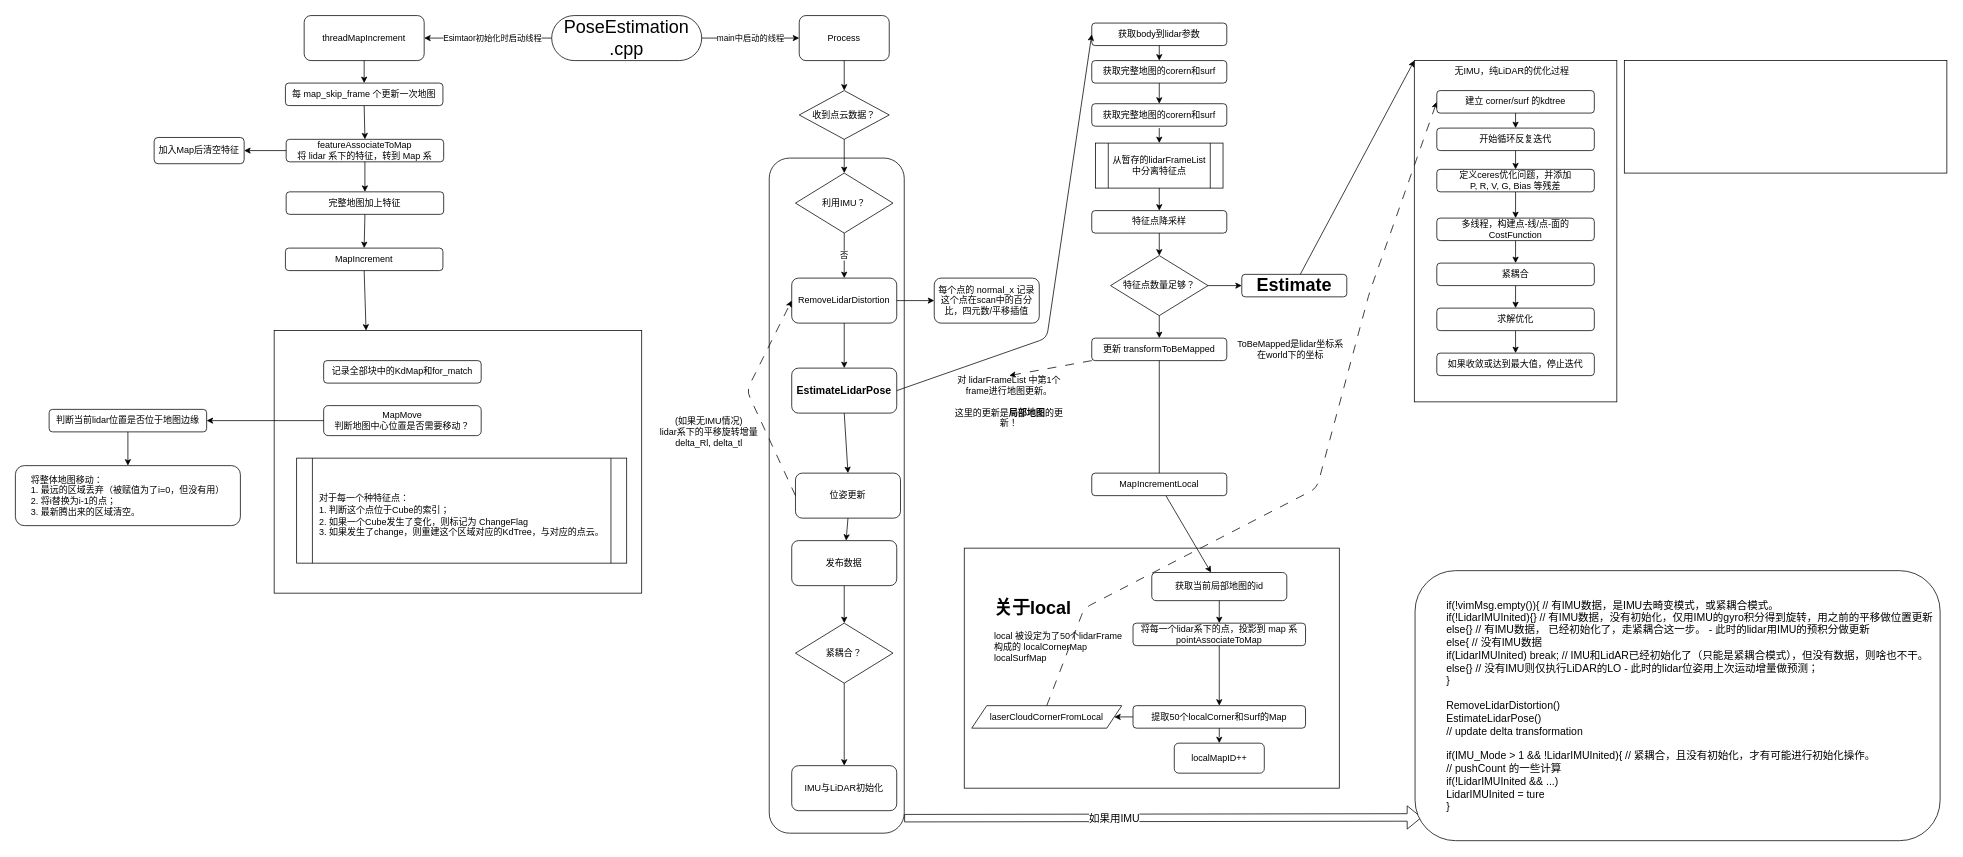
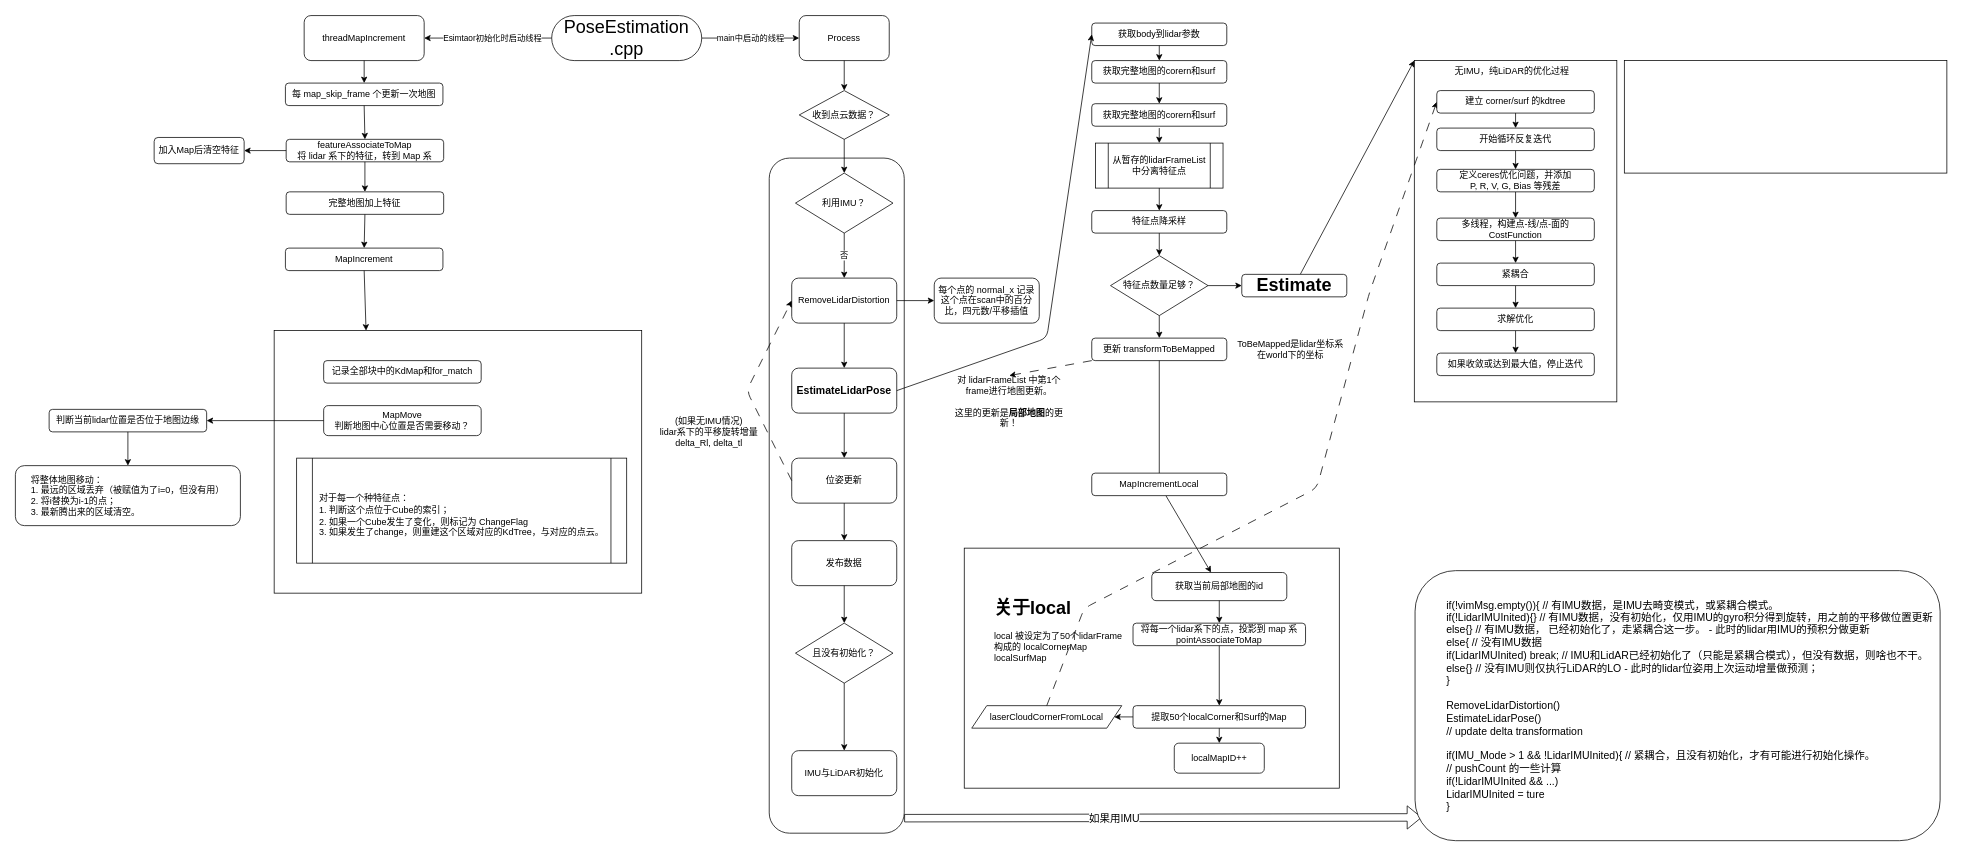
(848, 495) -> (844, 480)
(844, 653) -> (844, 653)
(844, 788) -> (844, 773)
